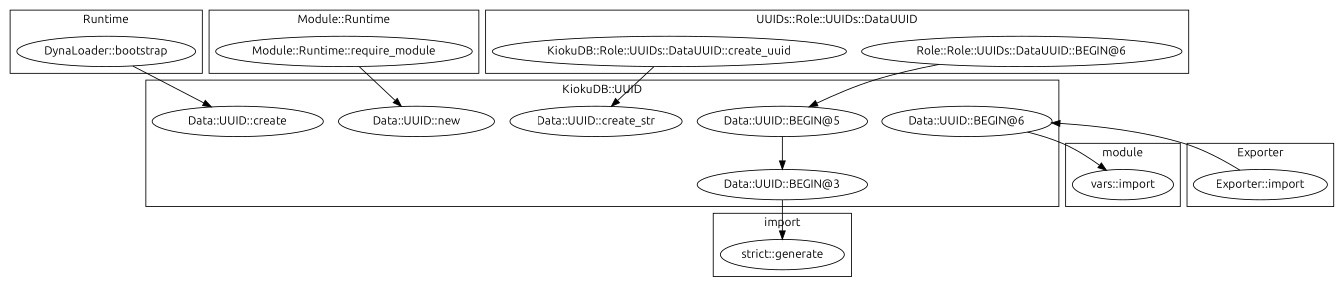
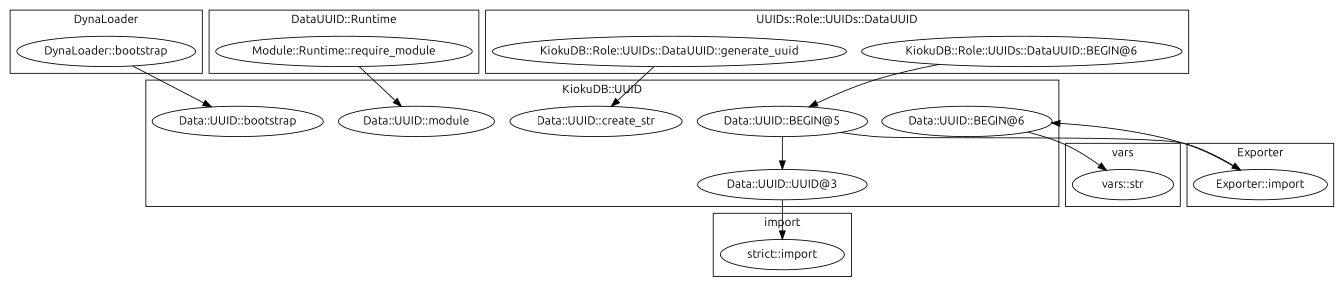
(106, 20) -> (106, 20)
(344, 20) -> (344, 20)
(669, 51) -> (669, 51)
(1022, 51) -> (1022, 51)
(238, 121) -> (238, 121)
(416, 121) -> (416, 121)
none -> (1029, 138)
(1123, 153) -> (1123, 153)
(782, 185) -> (782, 185)
(1123, 185) -> (1123, 185)
(782, 255) -> (782, 255)
